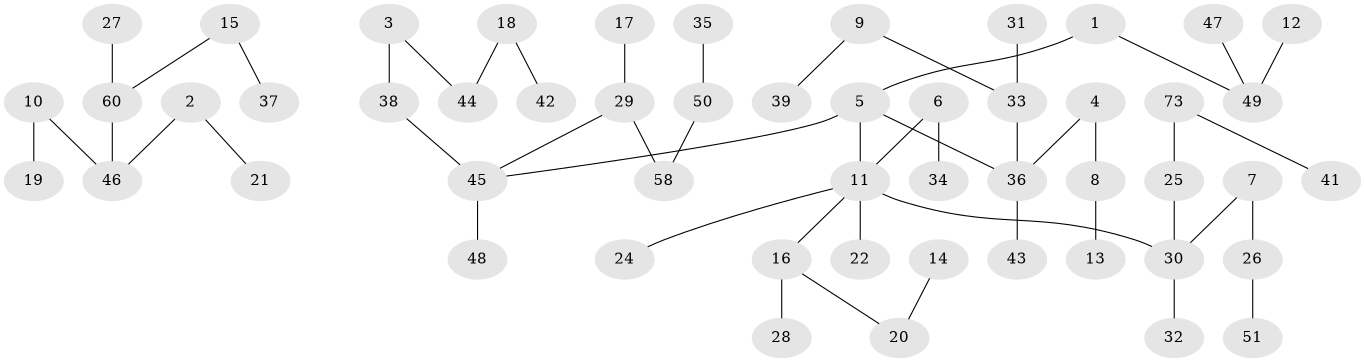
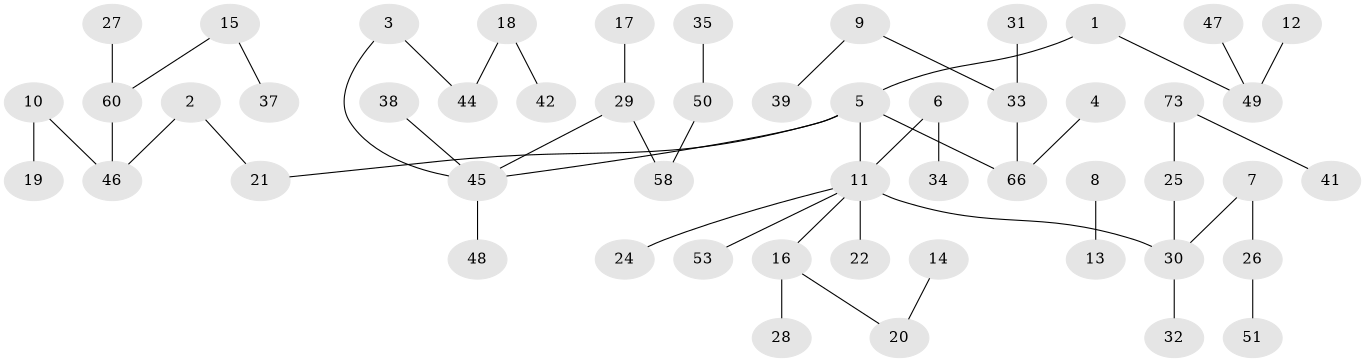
(389, 63) -> (358, 132)
(1096, 142) -> none
none -> (565, 154)
(1017, 181) -> (1017, 181)
none -> (703, 259)
(1017, 259) -> none
